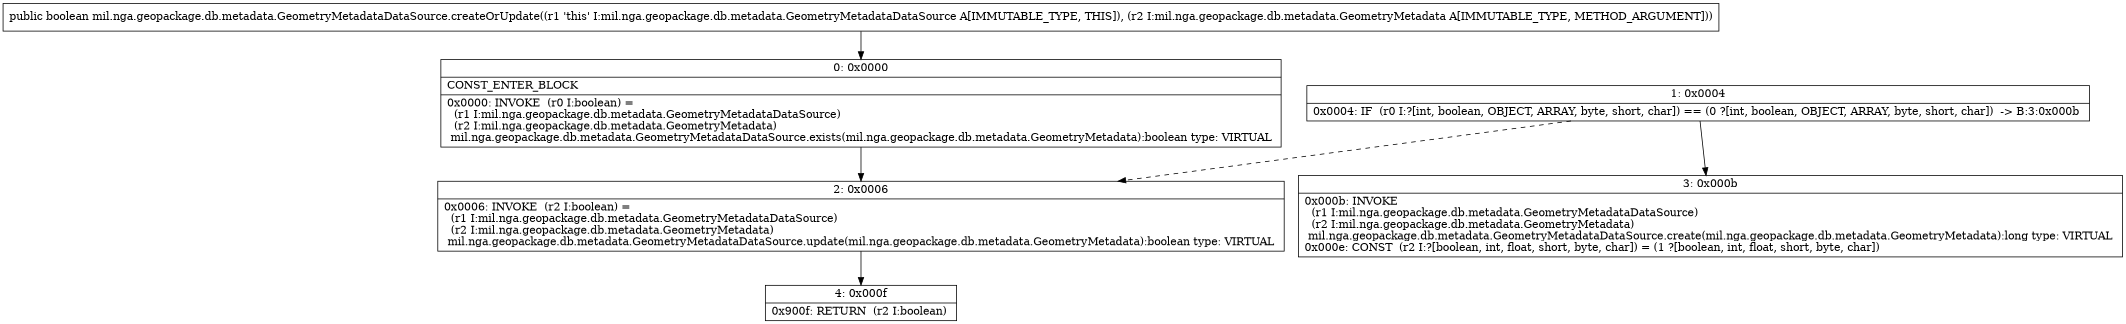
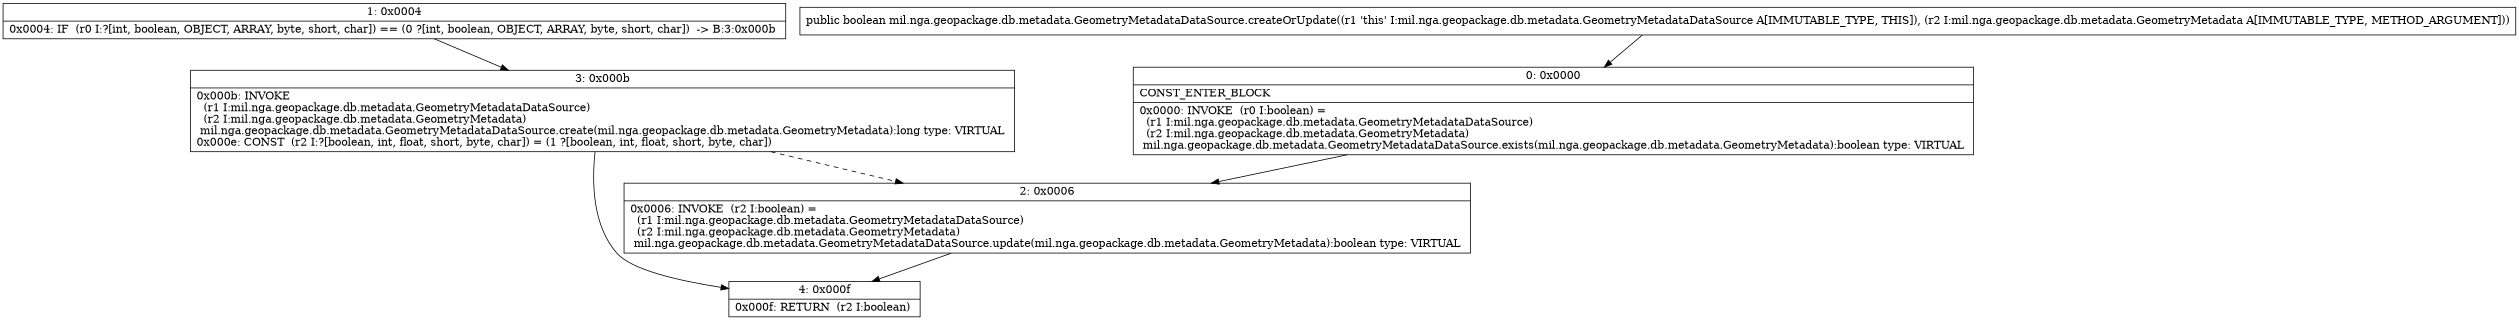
(1348, 151) -> (833, 167)
none -> (619, 255)
(861, 311) -> (825, 308)
